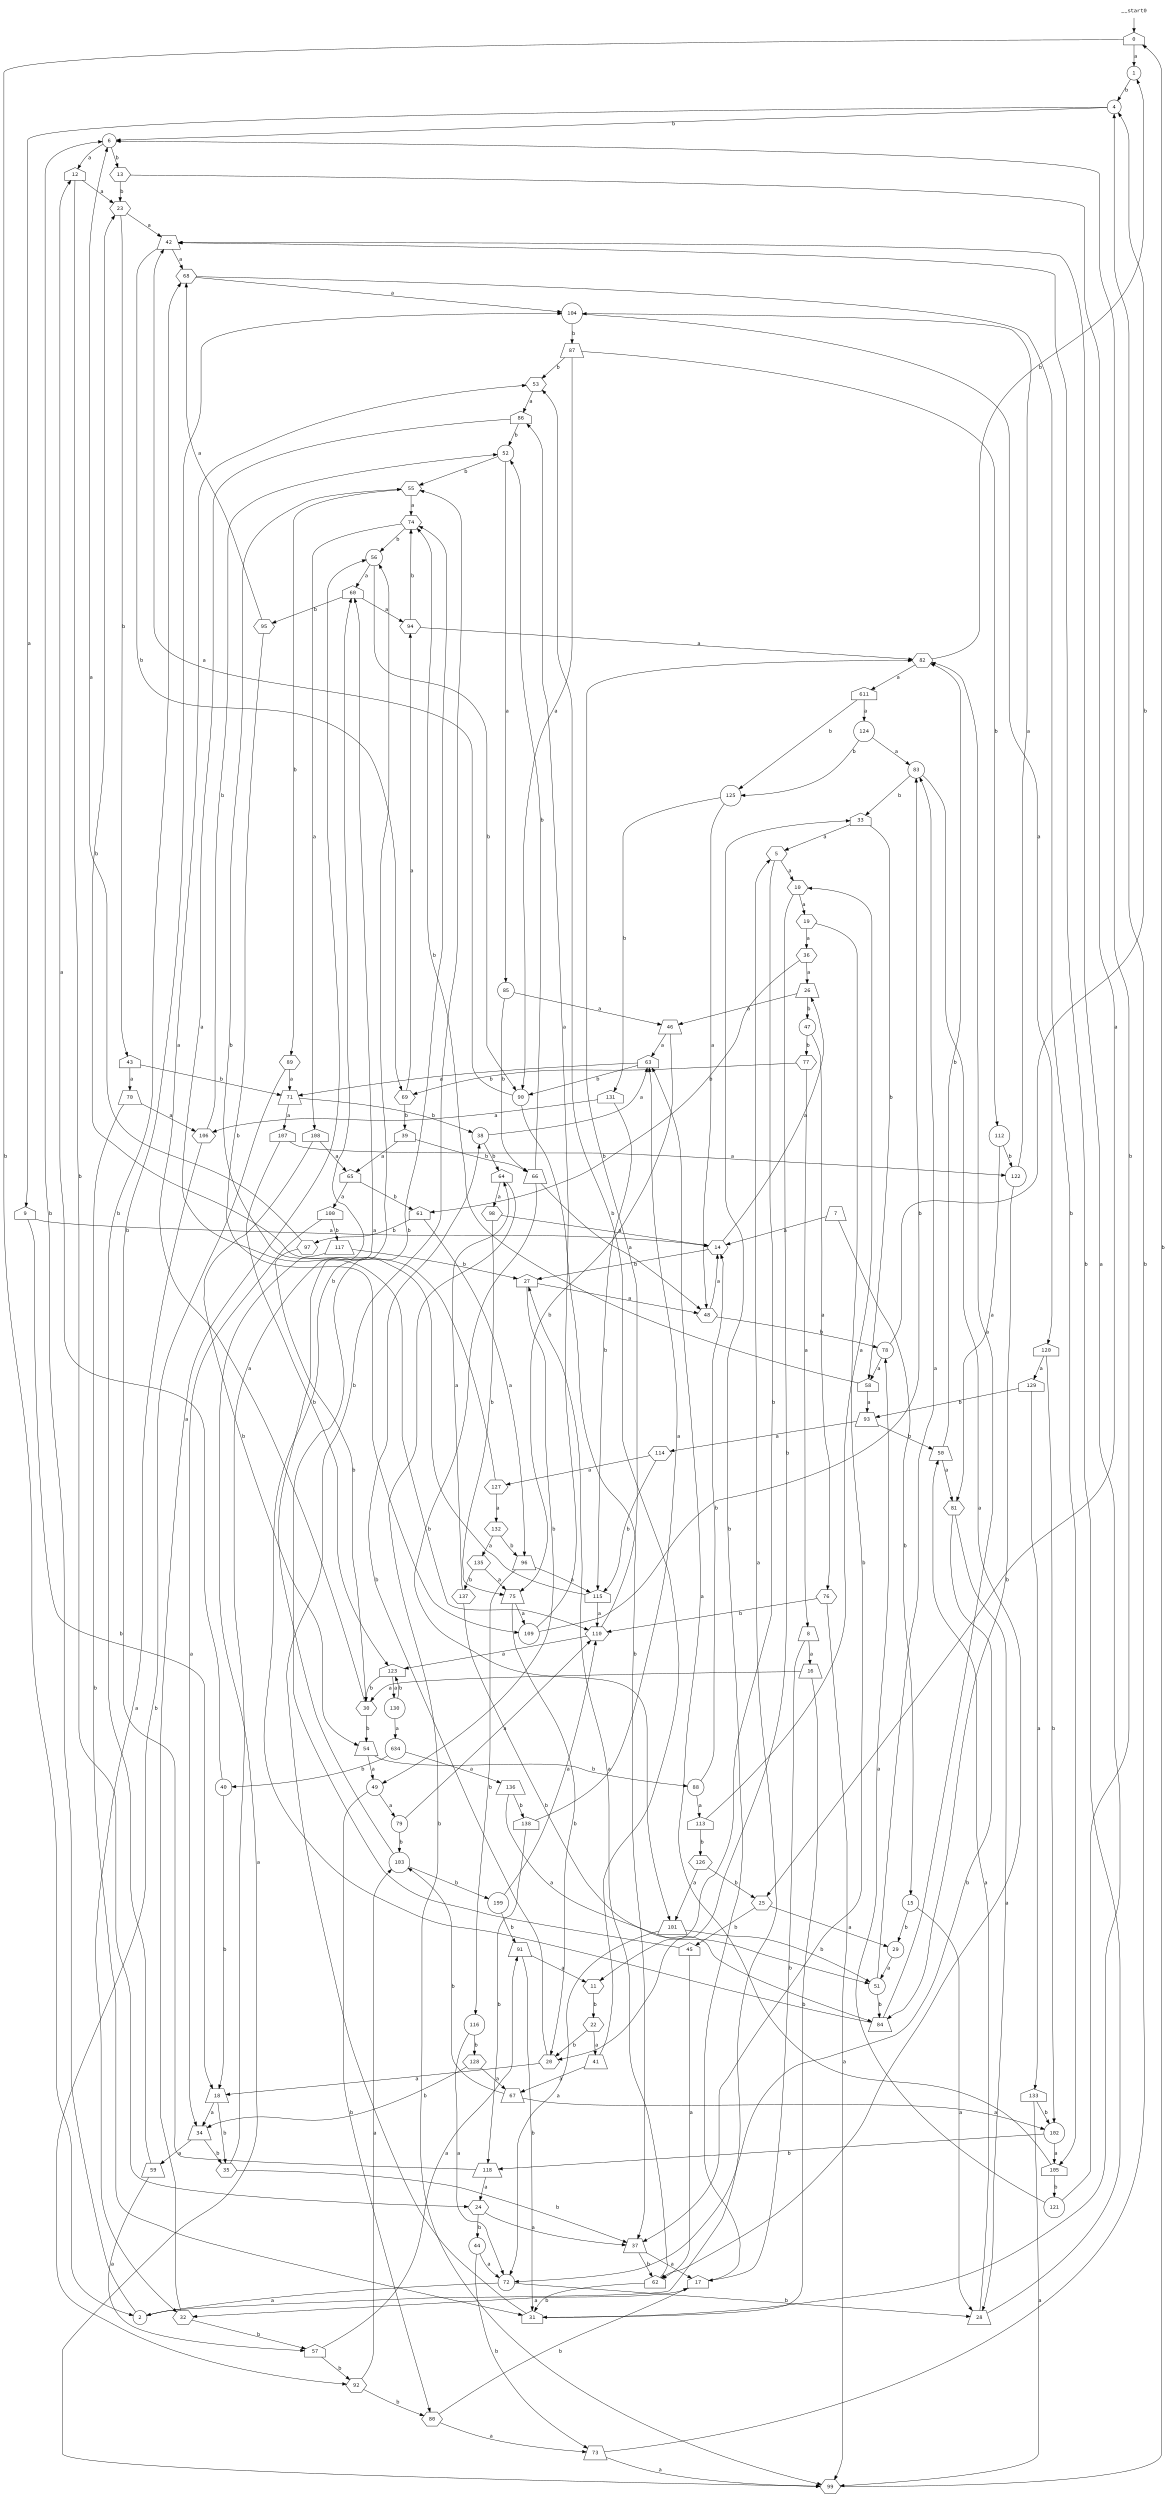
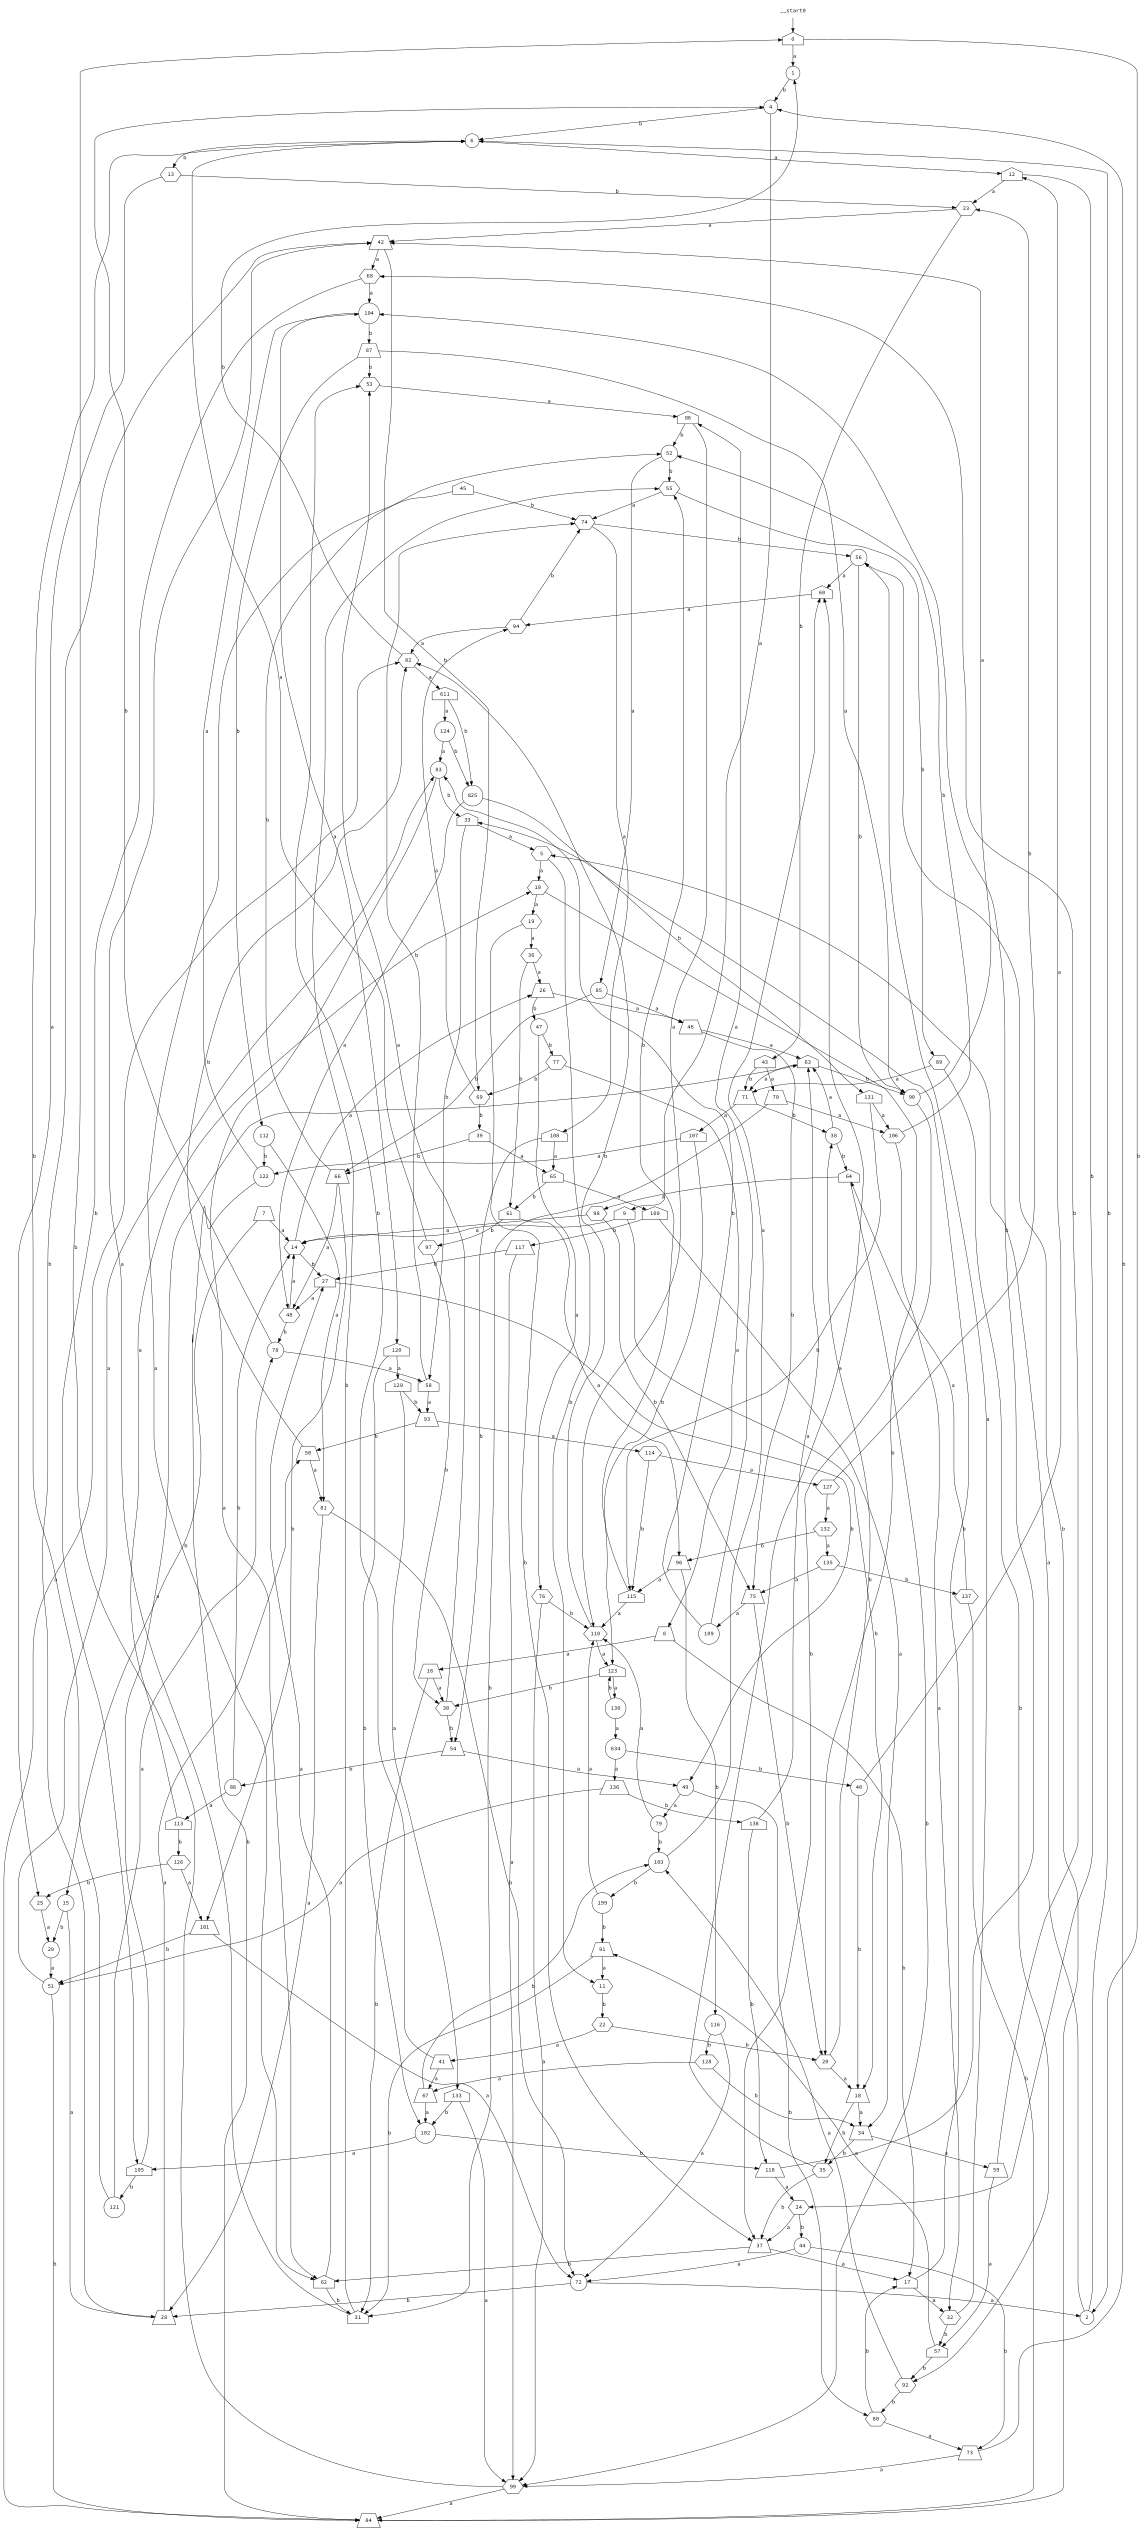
(264, 627) -> none
(731, 796) -> (472, 796)
(727, 1926) -> none
none -> (443, 2503)
